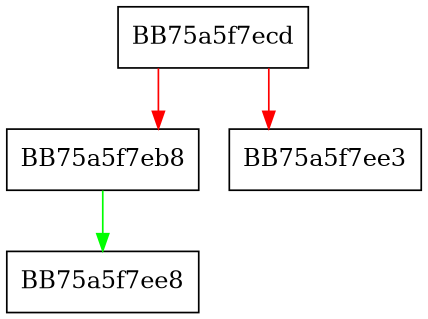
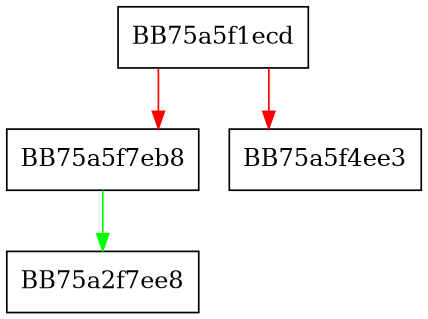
(213, 37) -> (213, 37)
(325, 160) -> (325, 160)
(103, 282) -> (103, 282)
